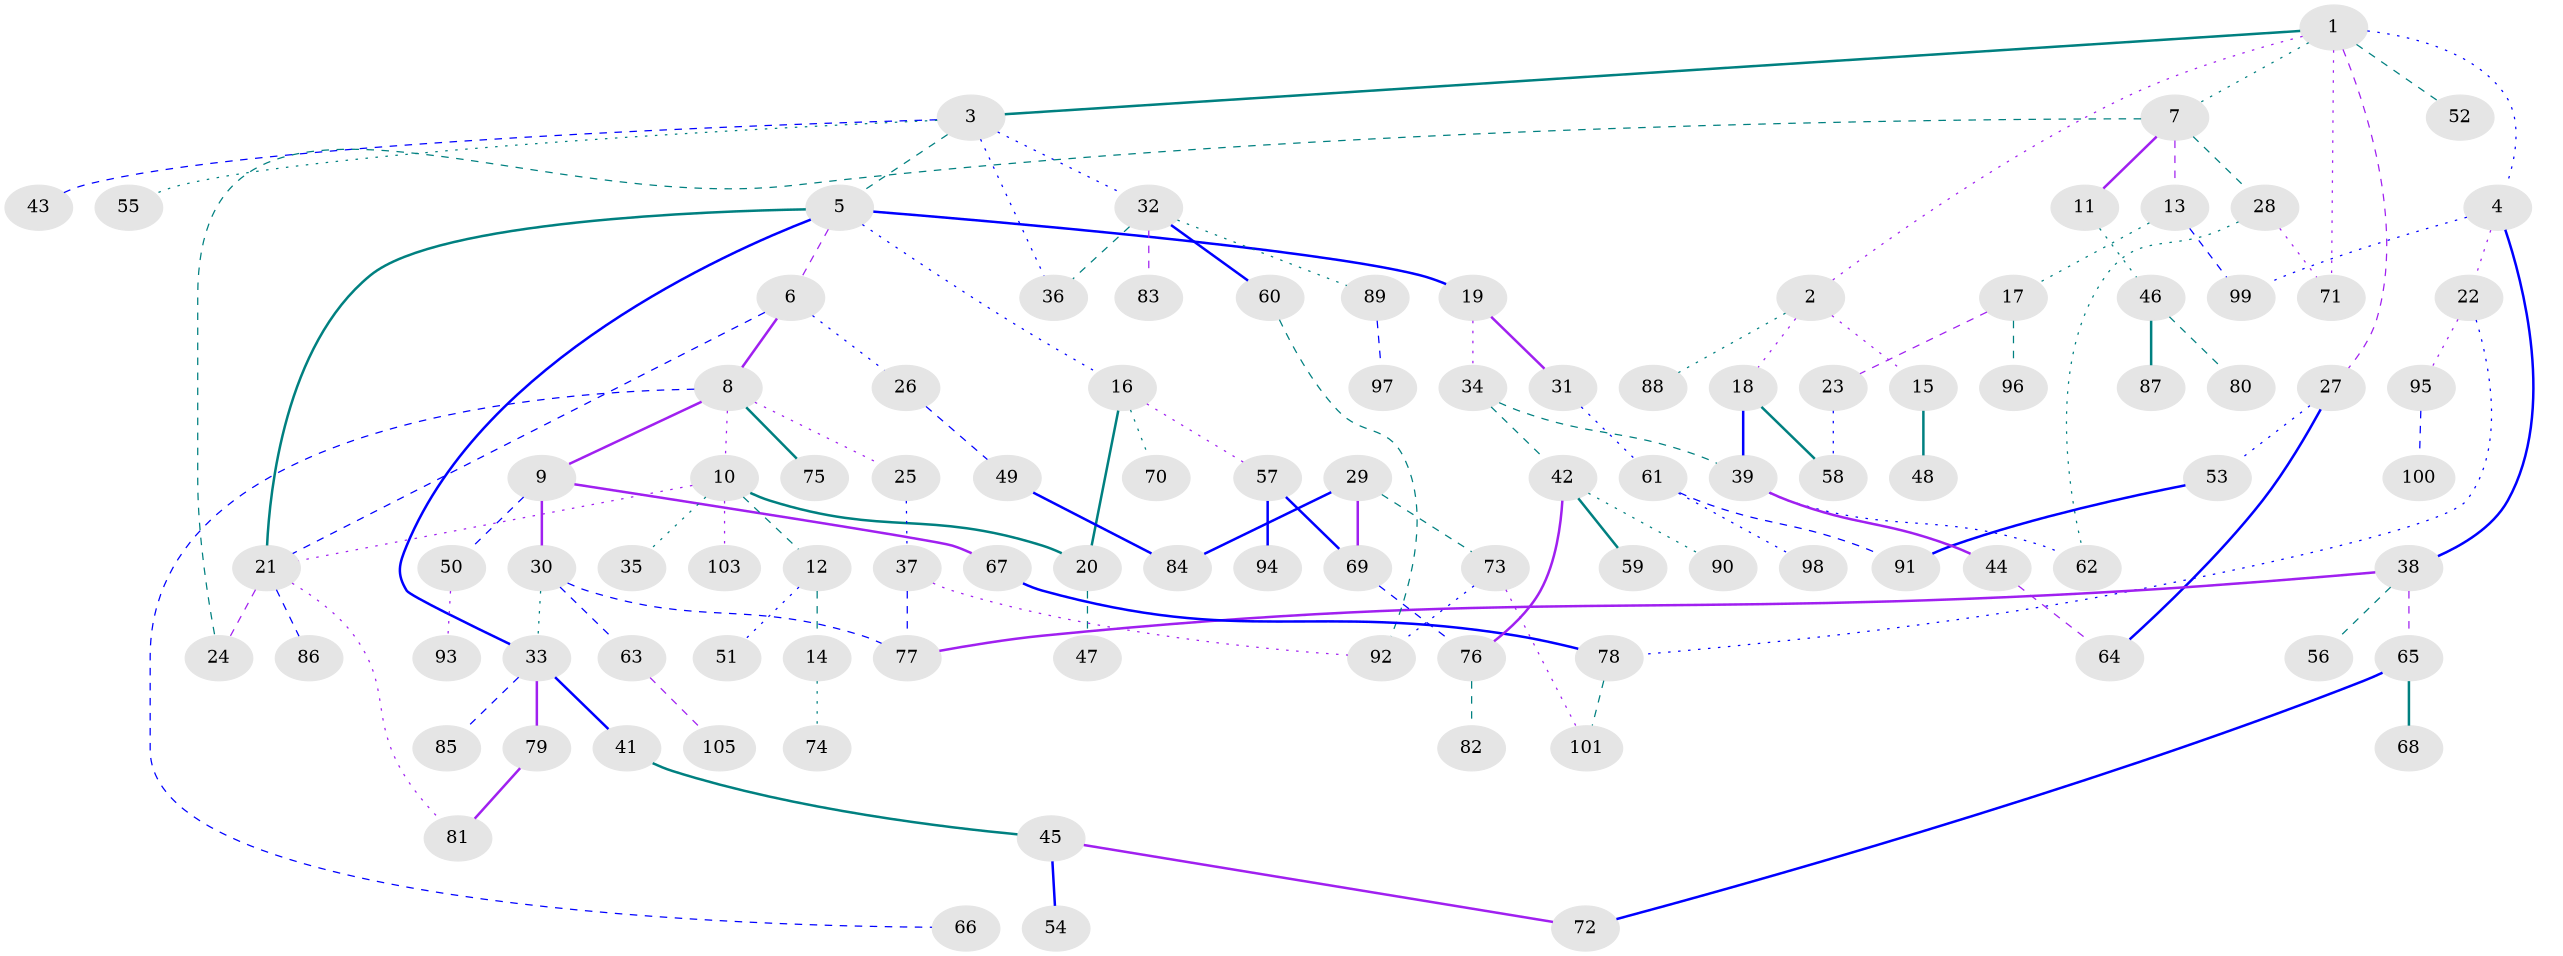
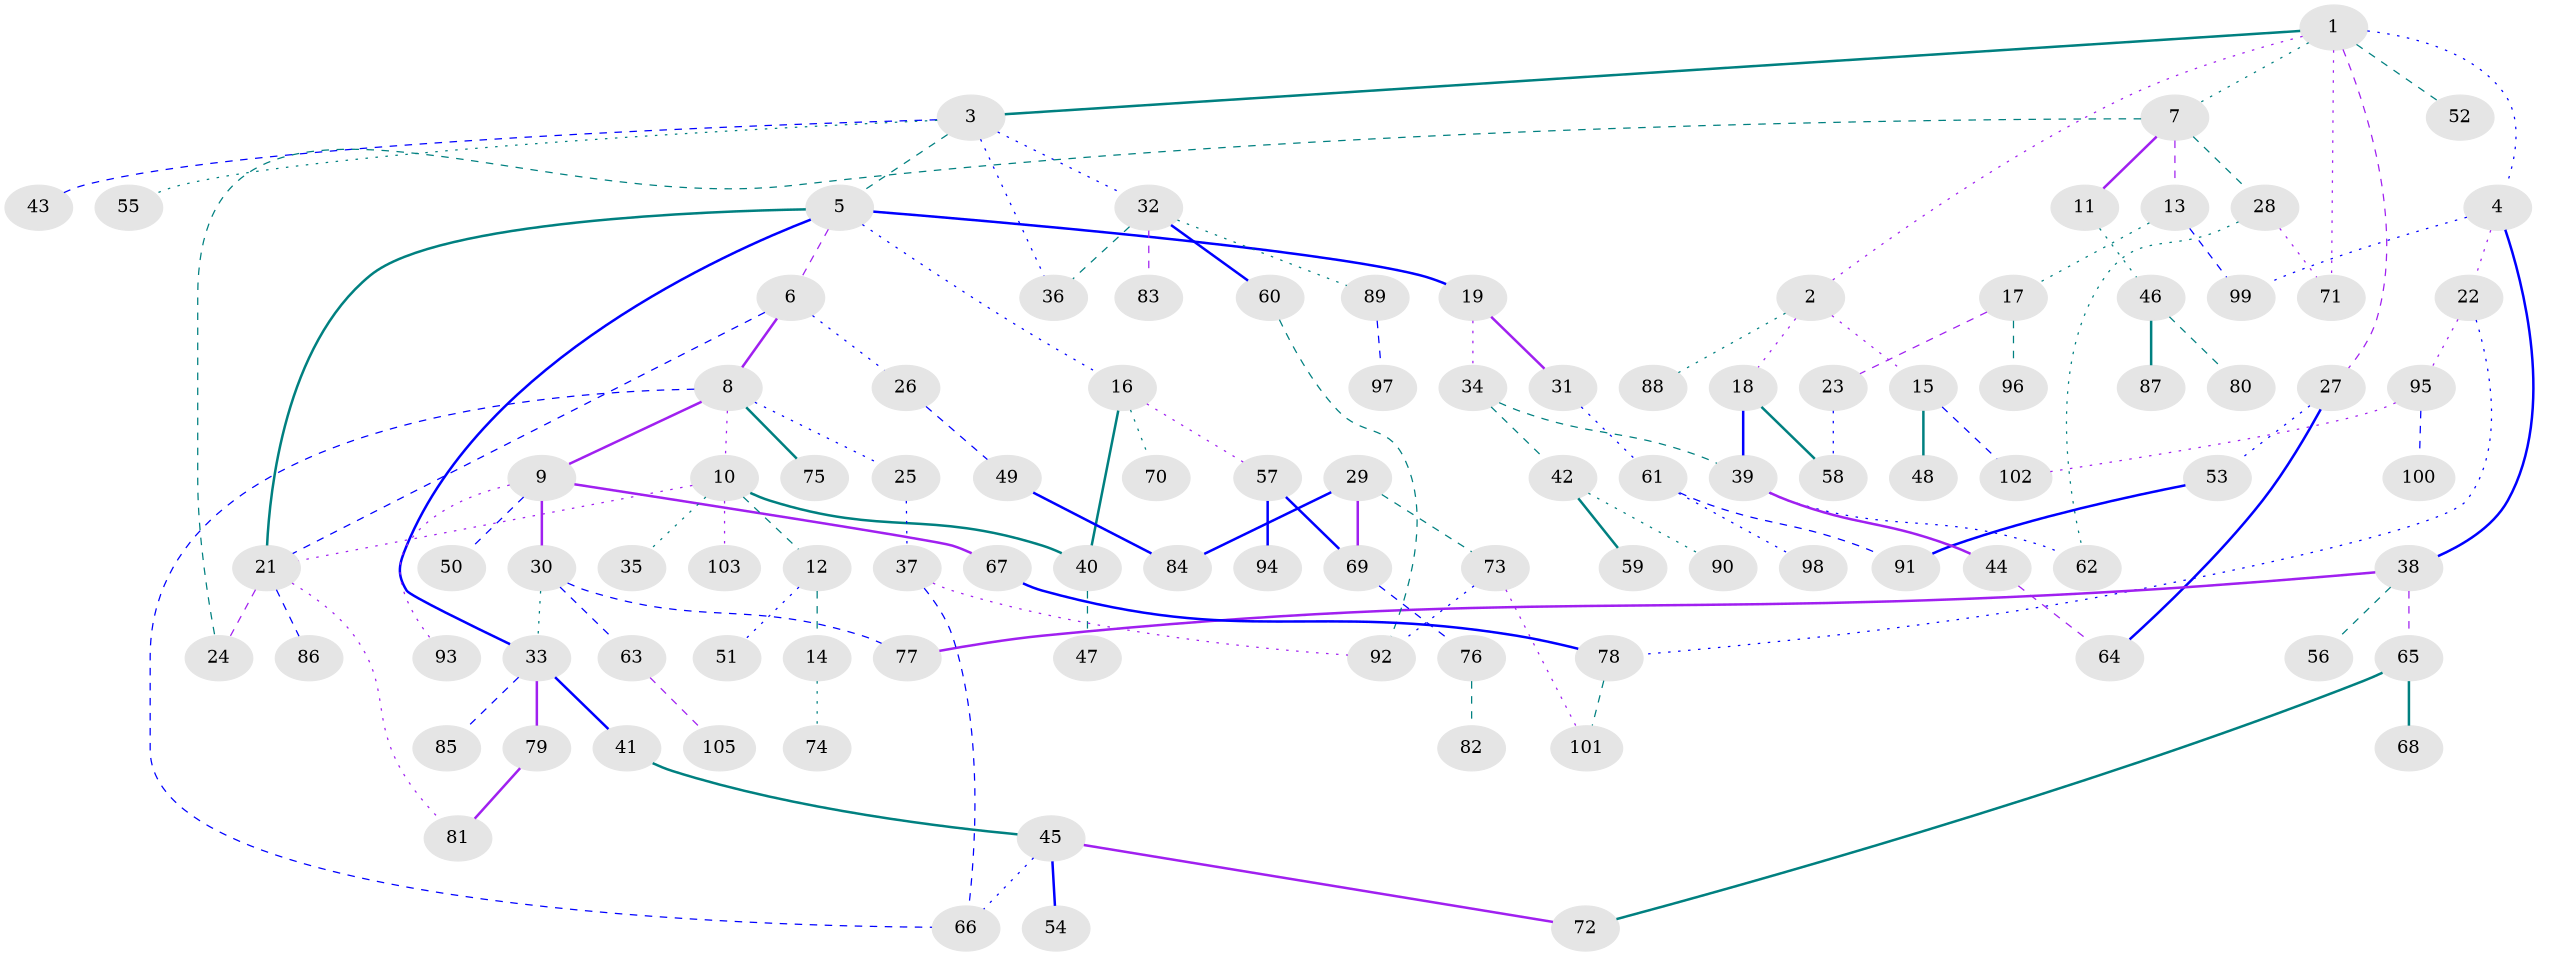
(817, 433) -> (817, 433)
none -> (2016, 478)
(1087, 568) -> (1087, 568)
(1546, 580) -> none
(450, 606) -> (429, 521)
(907, 613) -> (972, 742)
(2003, 806) -> (2003, 806)
none -> (1009, 883)
